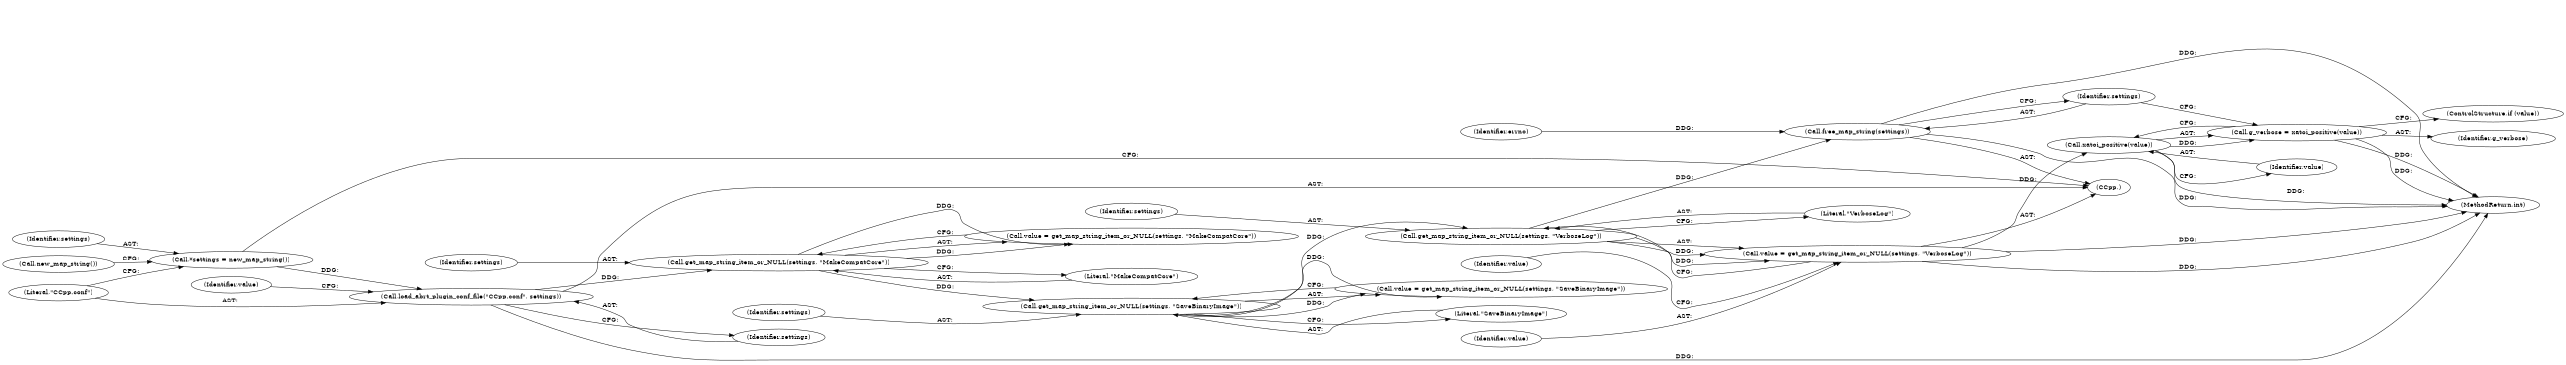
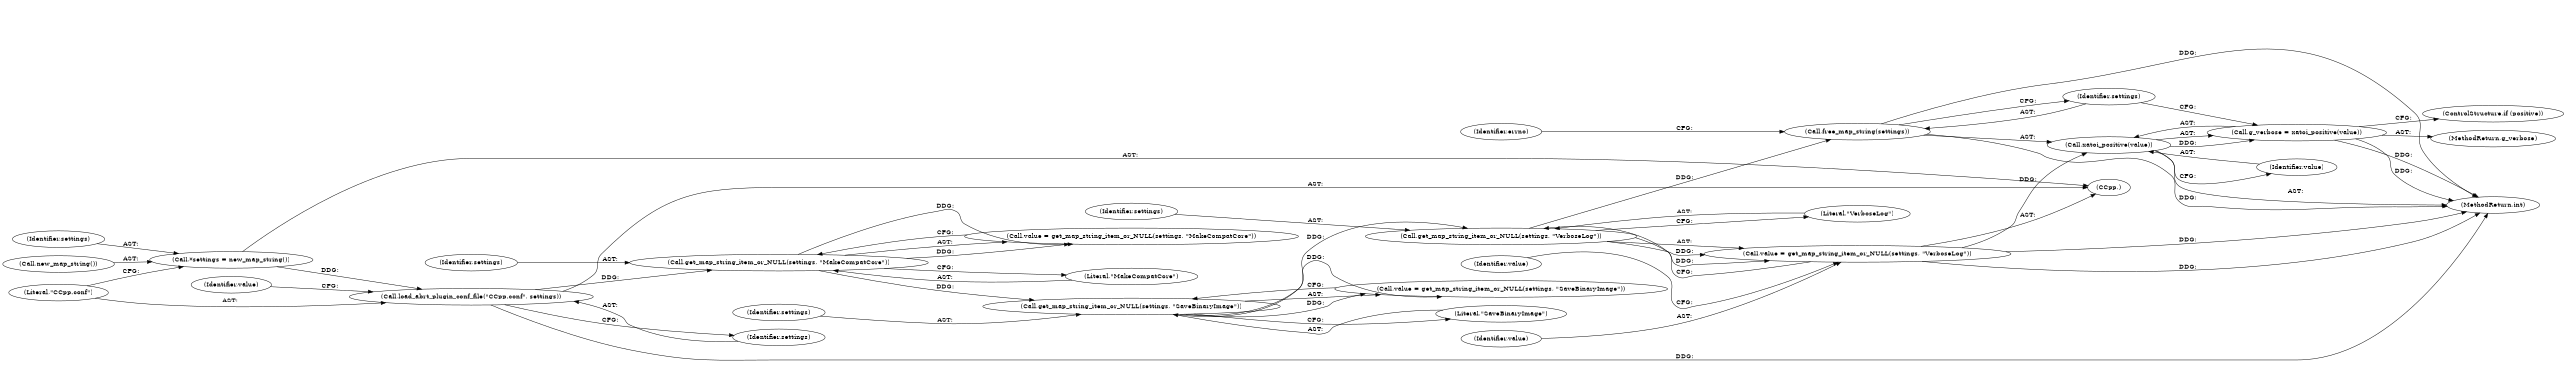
(2493, 114) -> (2493, 114)
(2189, 123) -> (2189, 123)
(1686, 128) -> (1686, 128)
(2493, 139) -> (2493, 139)
(1999, 154) -> (1985, 138)
(1132, 155) -> (1132, 155)
(2297, 191) -> (2297, 191)
(132, 259) -> (132, 259)
